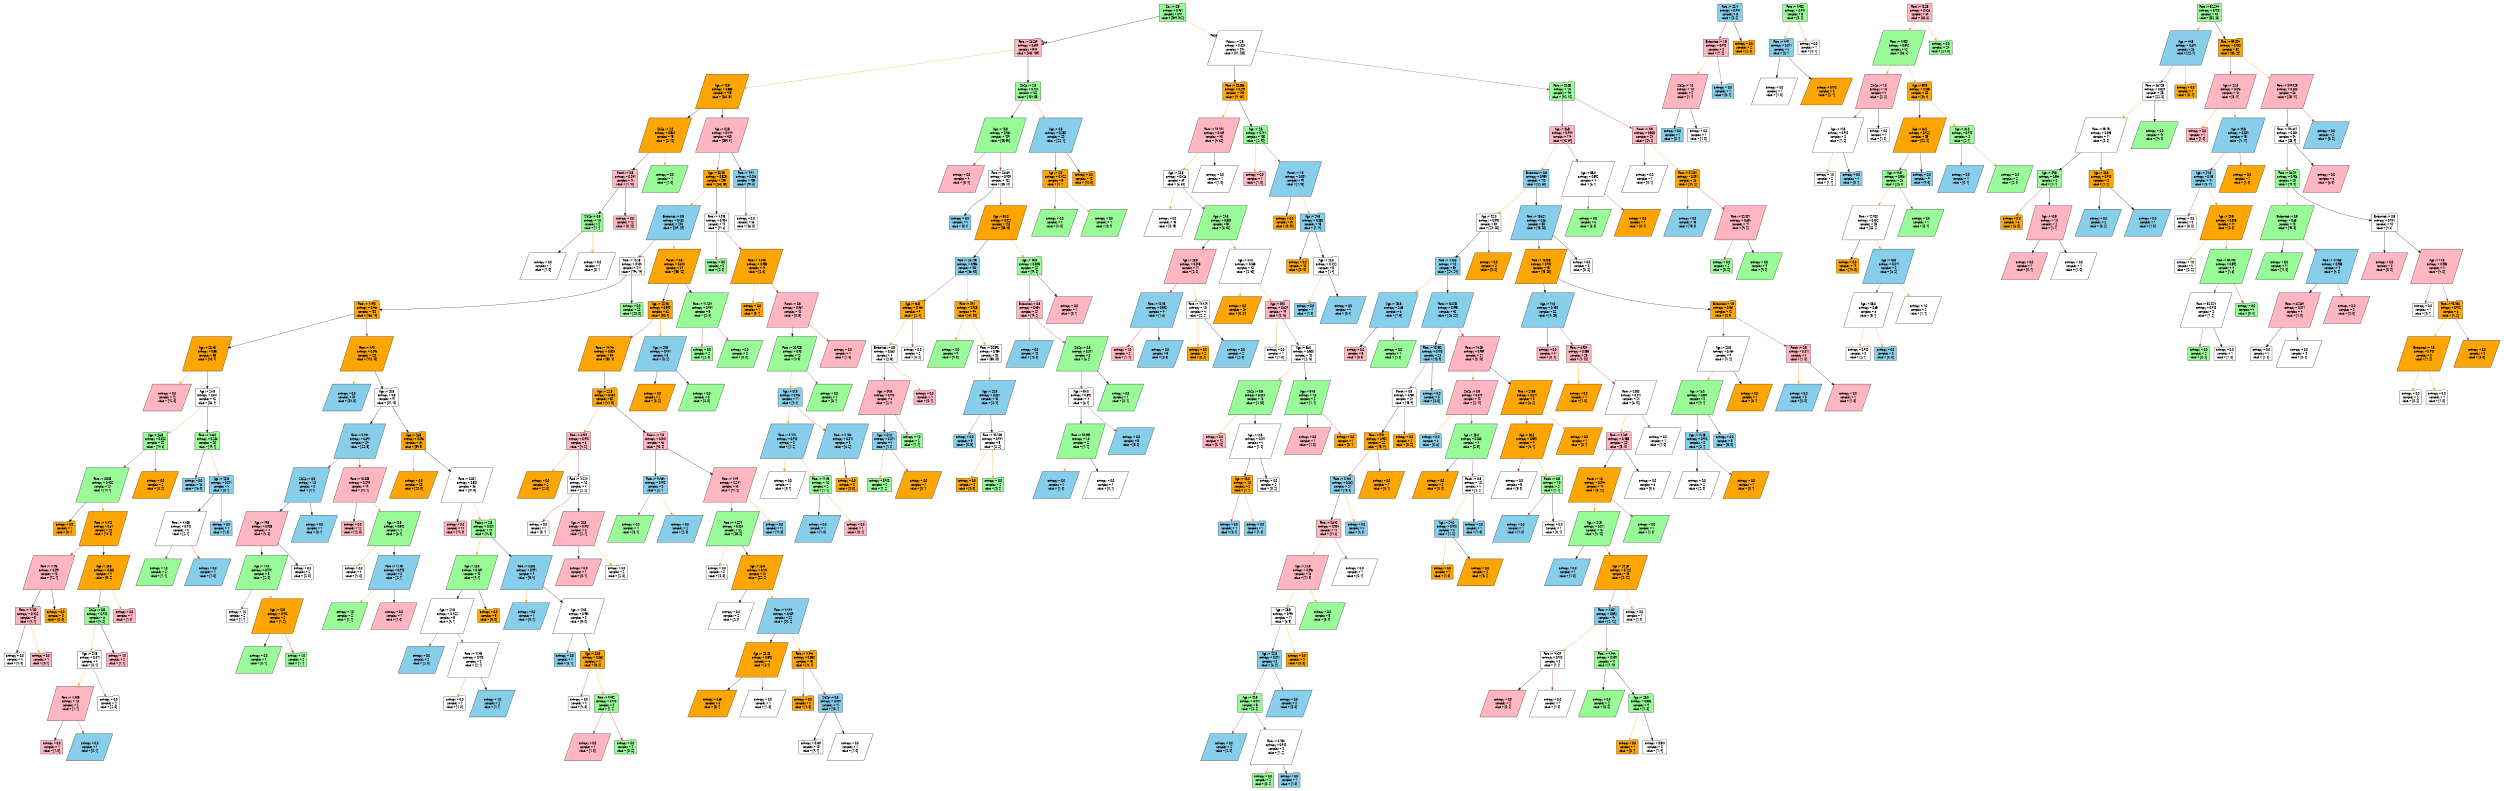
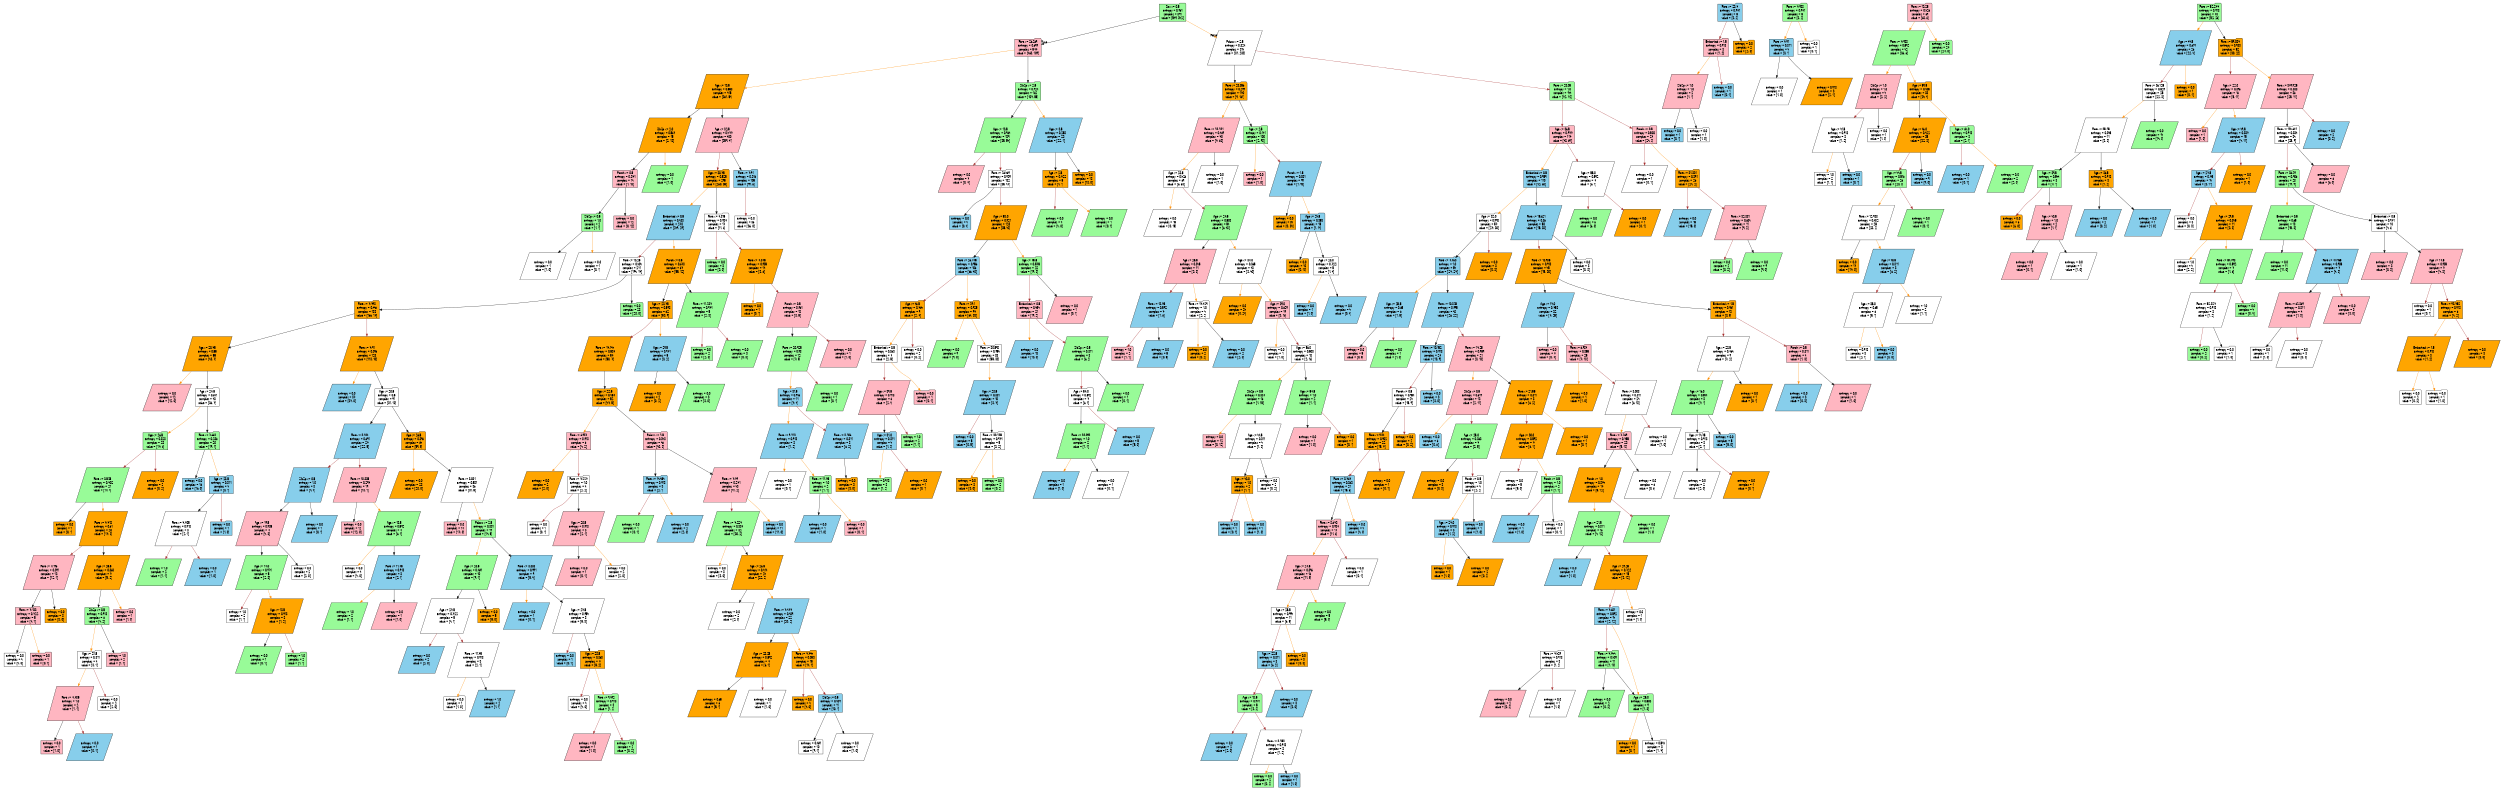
(787, 441) -> (787, 441)
(1697, 441) -> (1697, 441)
(1581, 637) -> (1627, 658)
